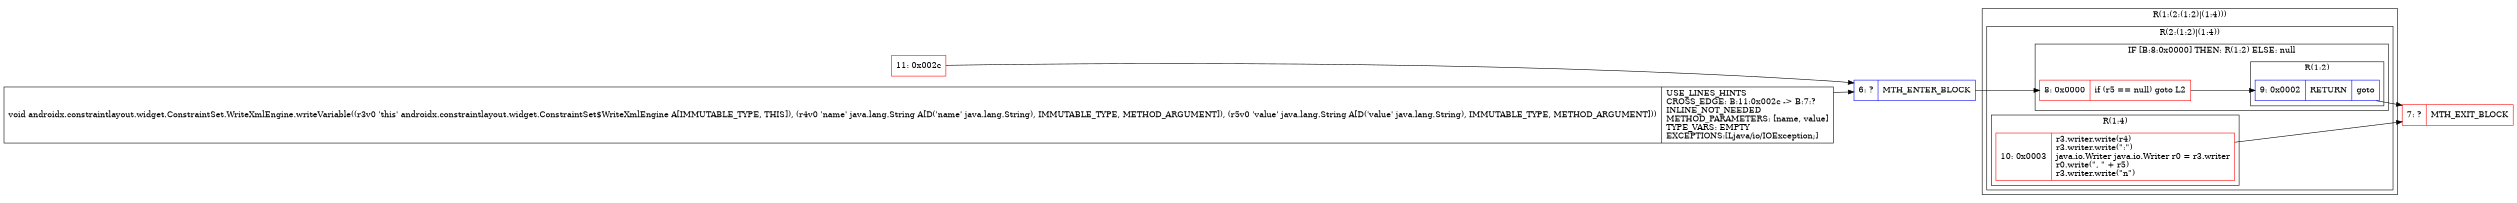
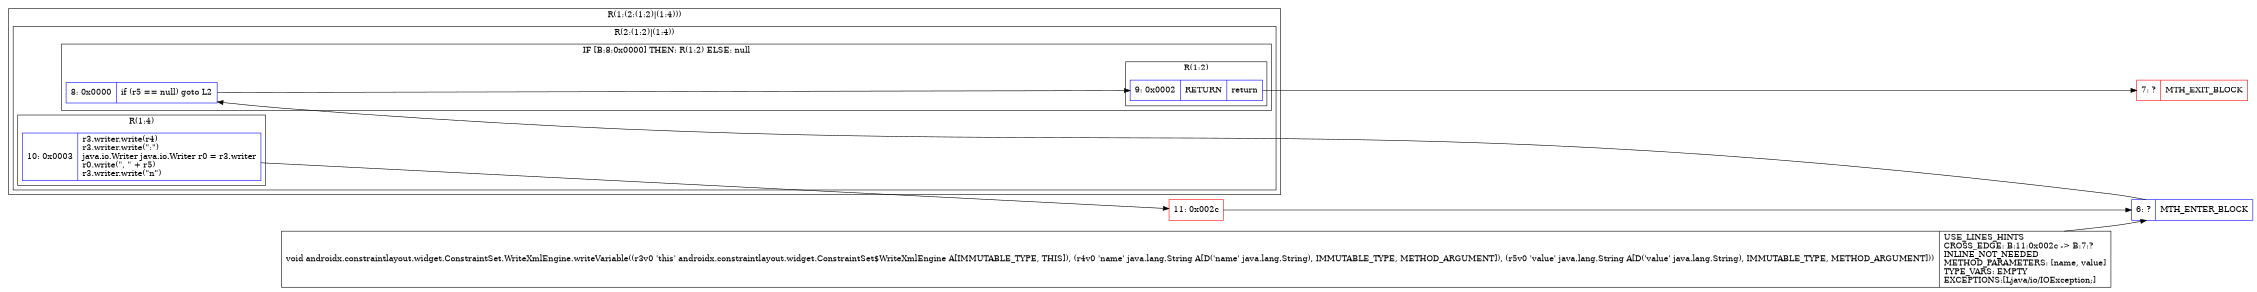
(2115, 90) -> (142, 93)
(2366, 90) -> (1245, 90)
(2315, 132) -> (712, 186)
(2115, 157) -> (142, 157)
